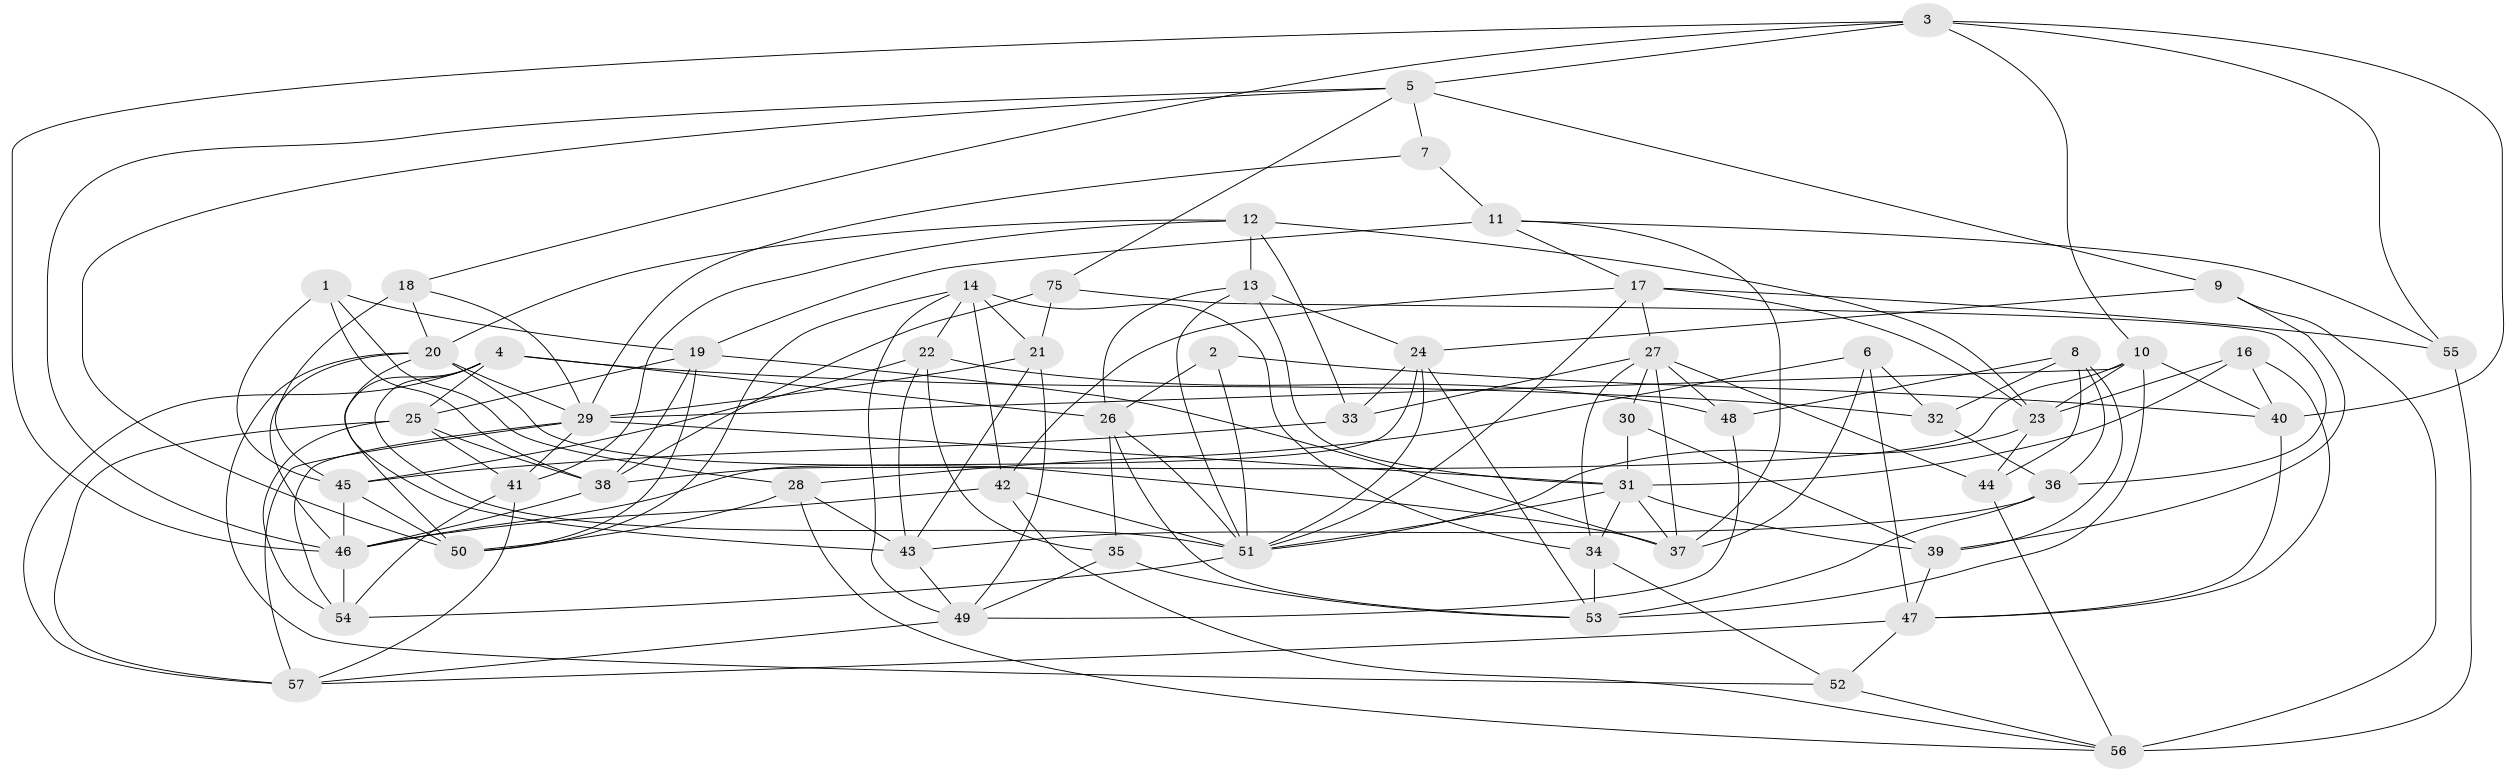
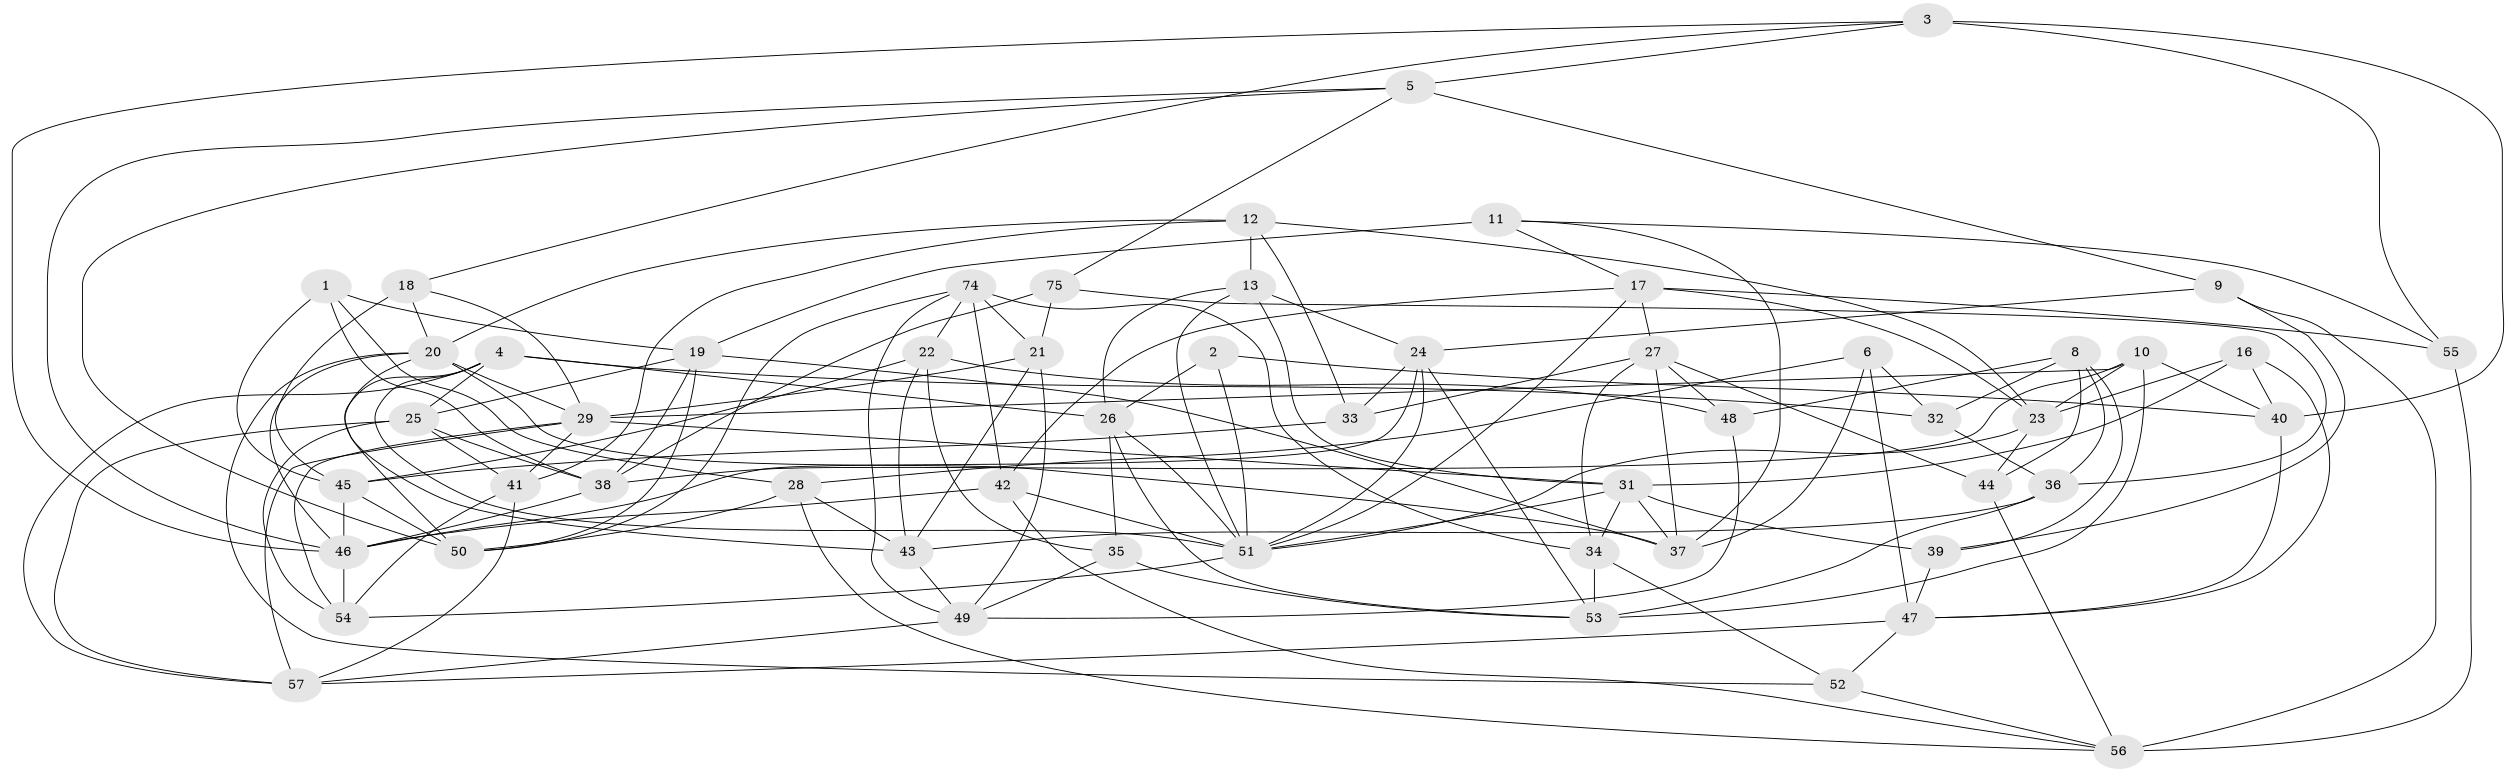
(1425, 153) -> none
(2067, 165) -> none
(971, 286) -> (971, 286)
(1628, 419) -> none
